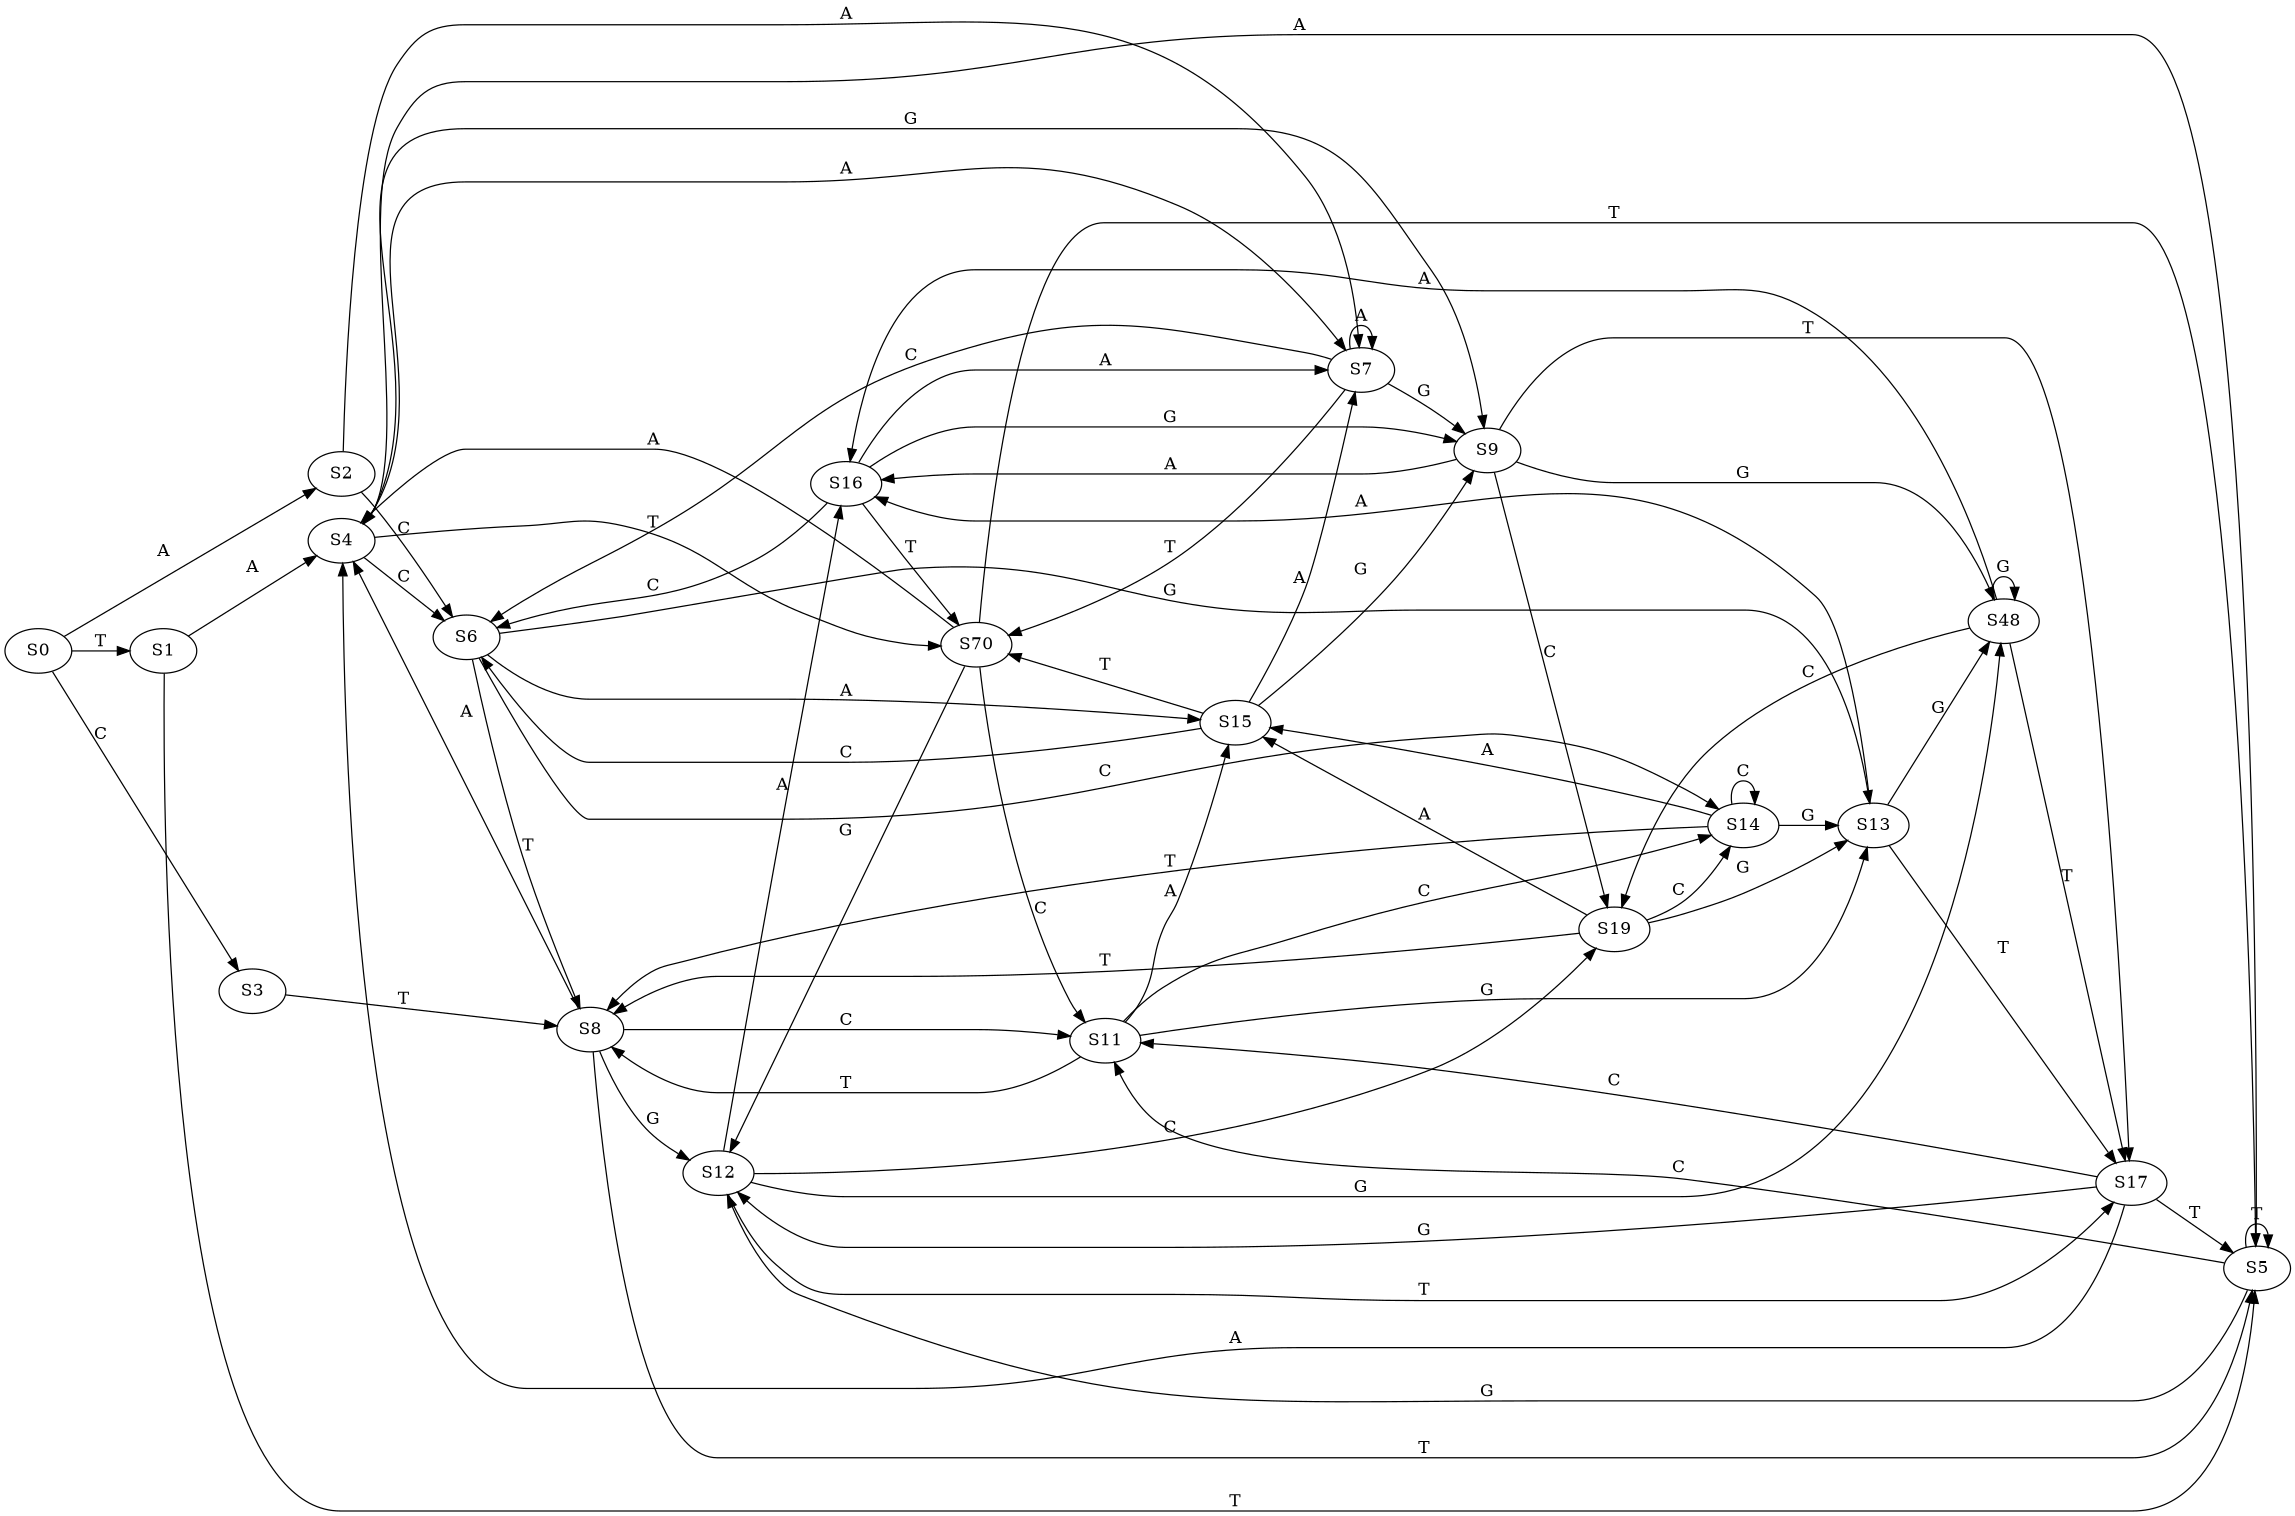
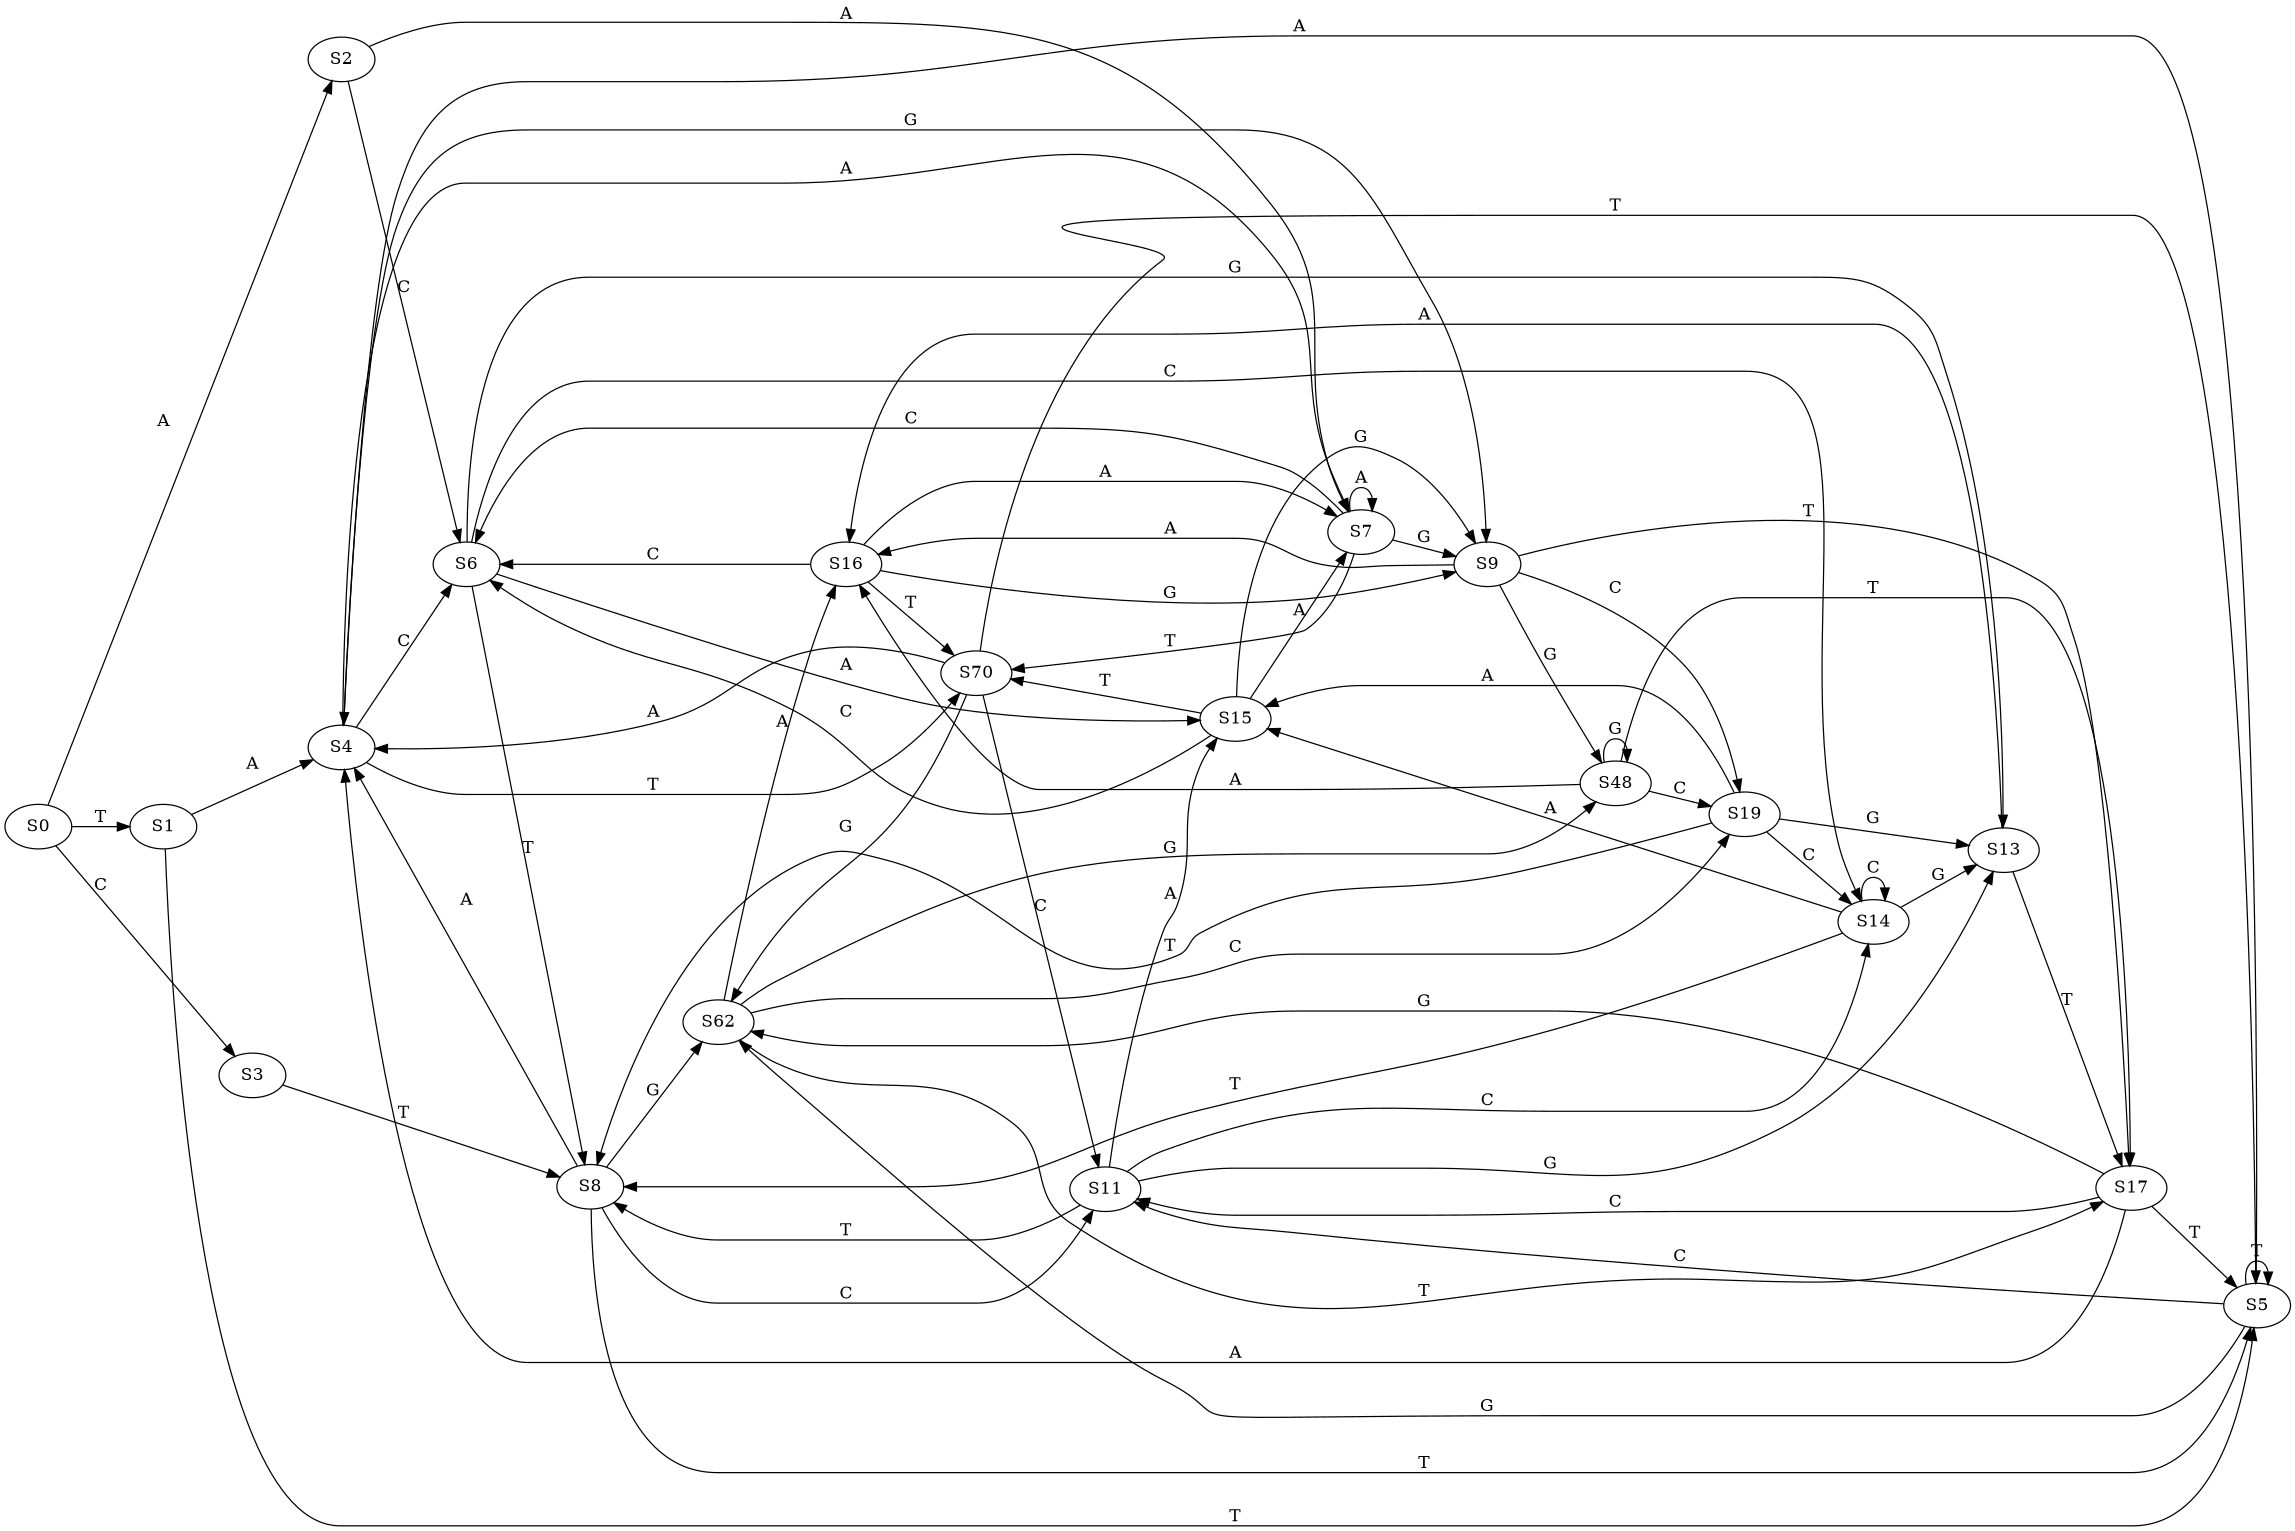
(1935, 729) -> none
(718, 1173) -> (718, 1022)
